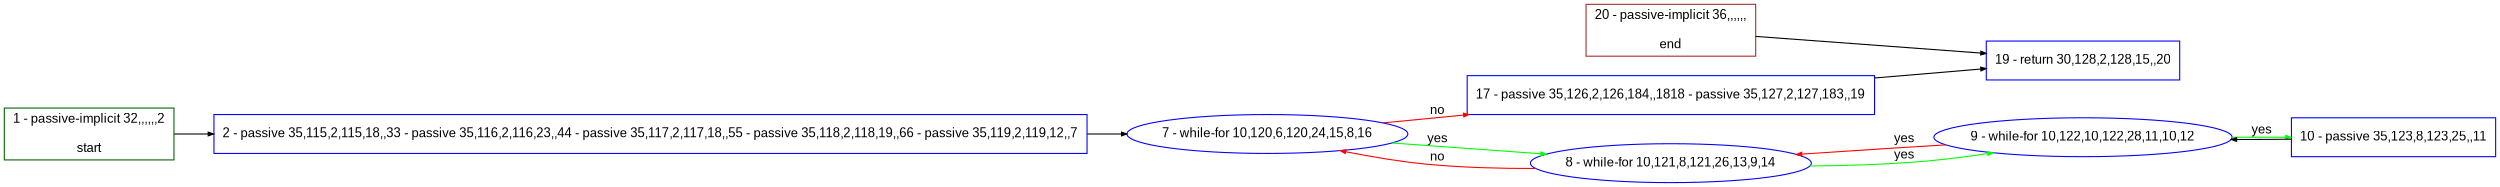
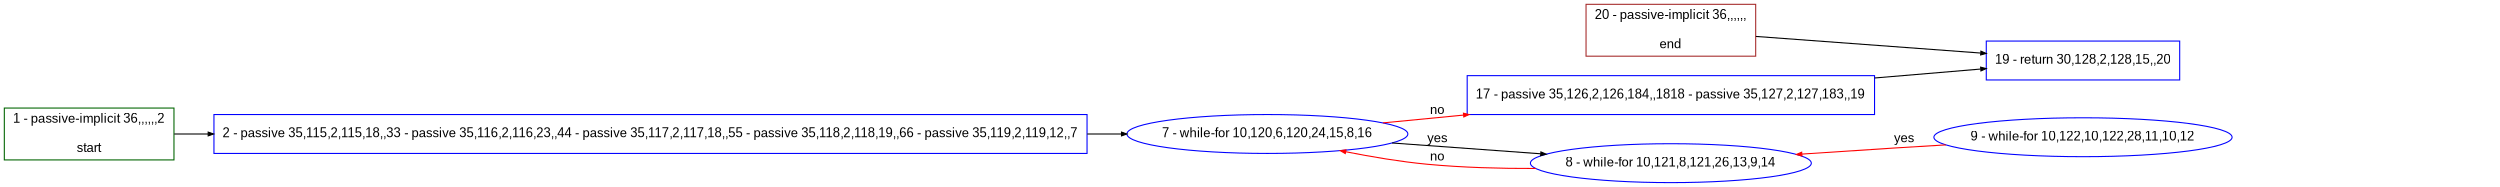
(89, 134) -> (89, 134)
(2394, 137) -> none
(1466, 148) -> (1466, 148)
(1899, 163) -> none
